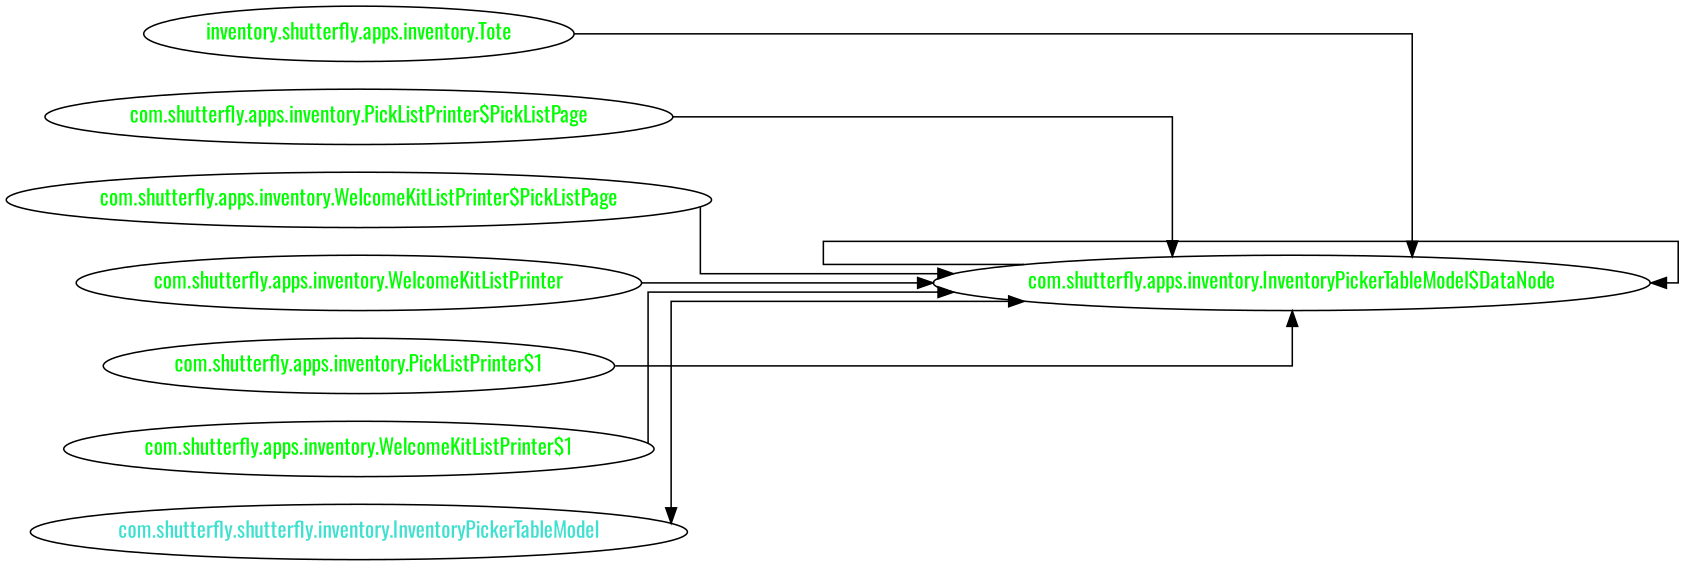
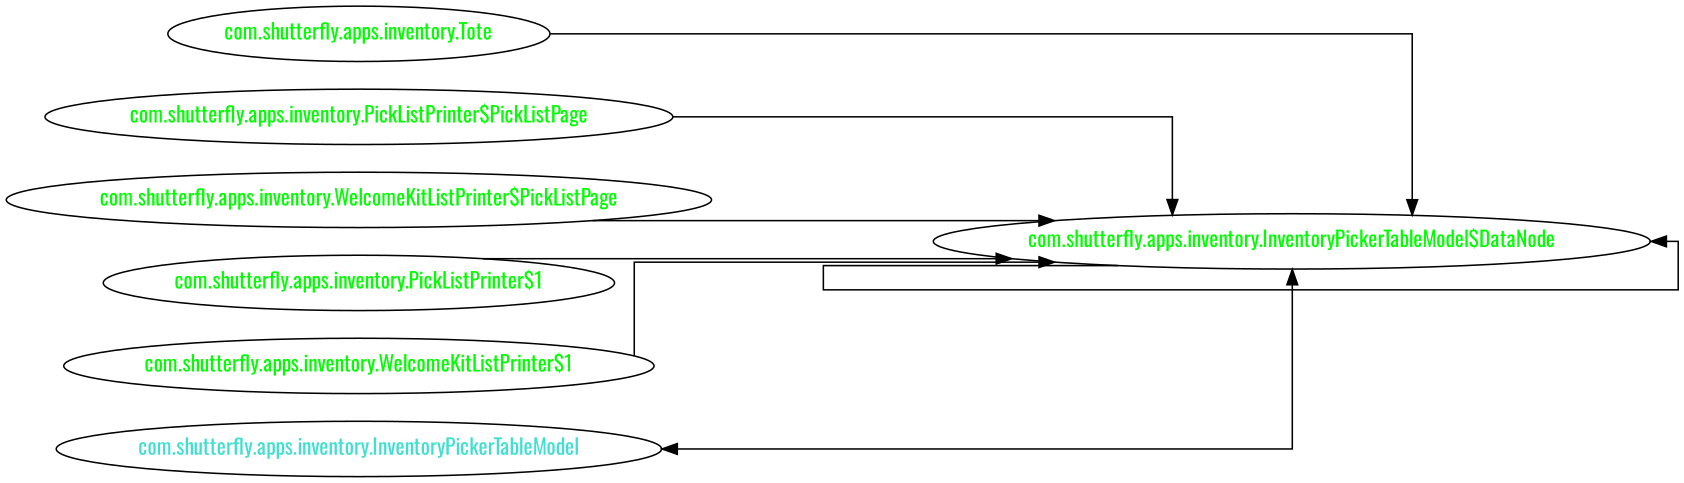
(359, 34) -> (359, 34)
(359, 283) -> none
(359, 532) -> (359, 449)
